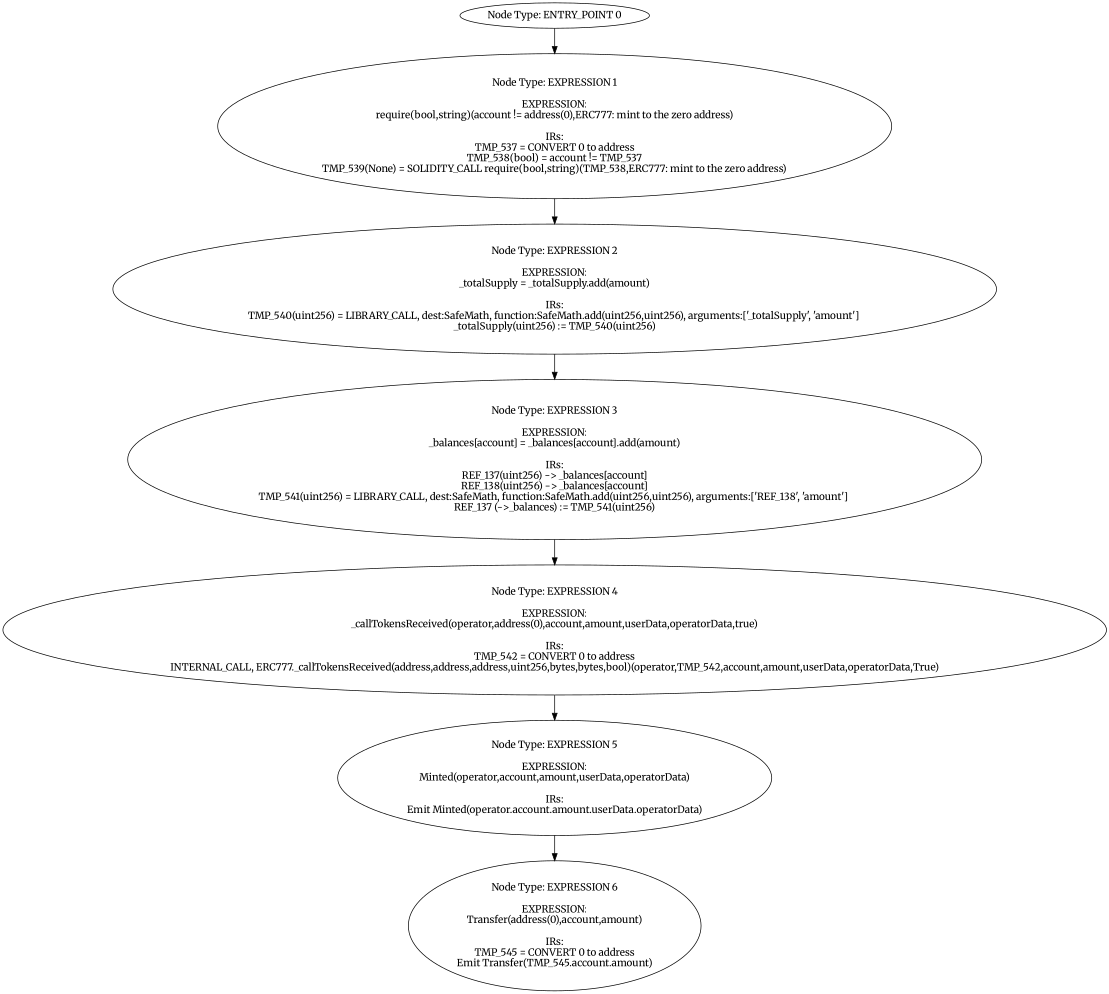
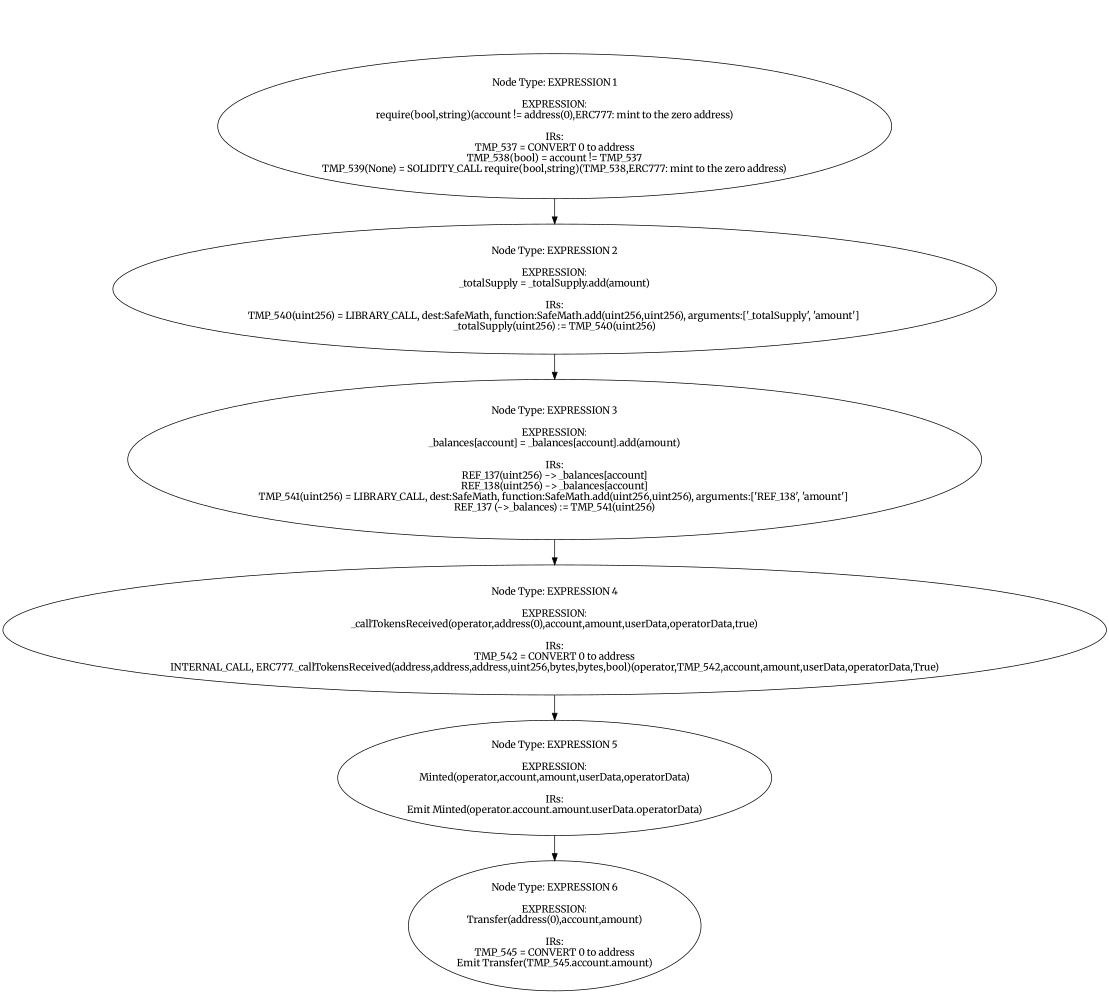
(555, 16) -> none
